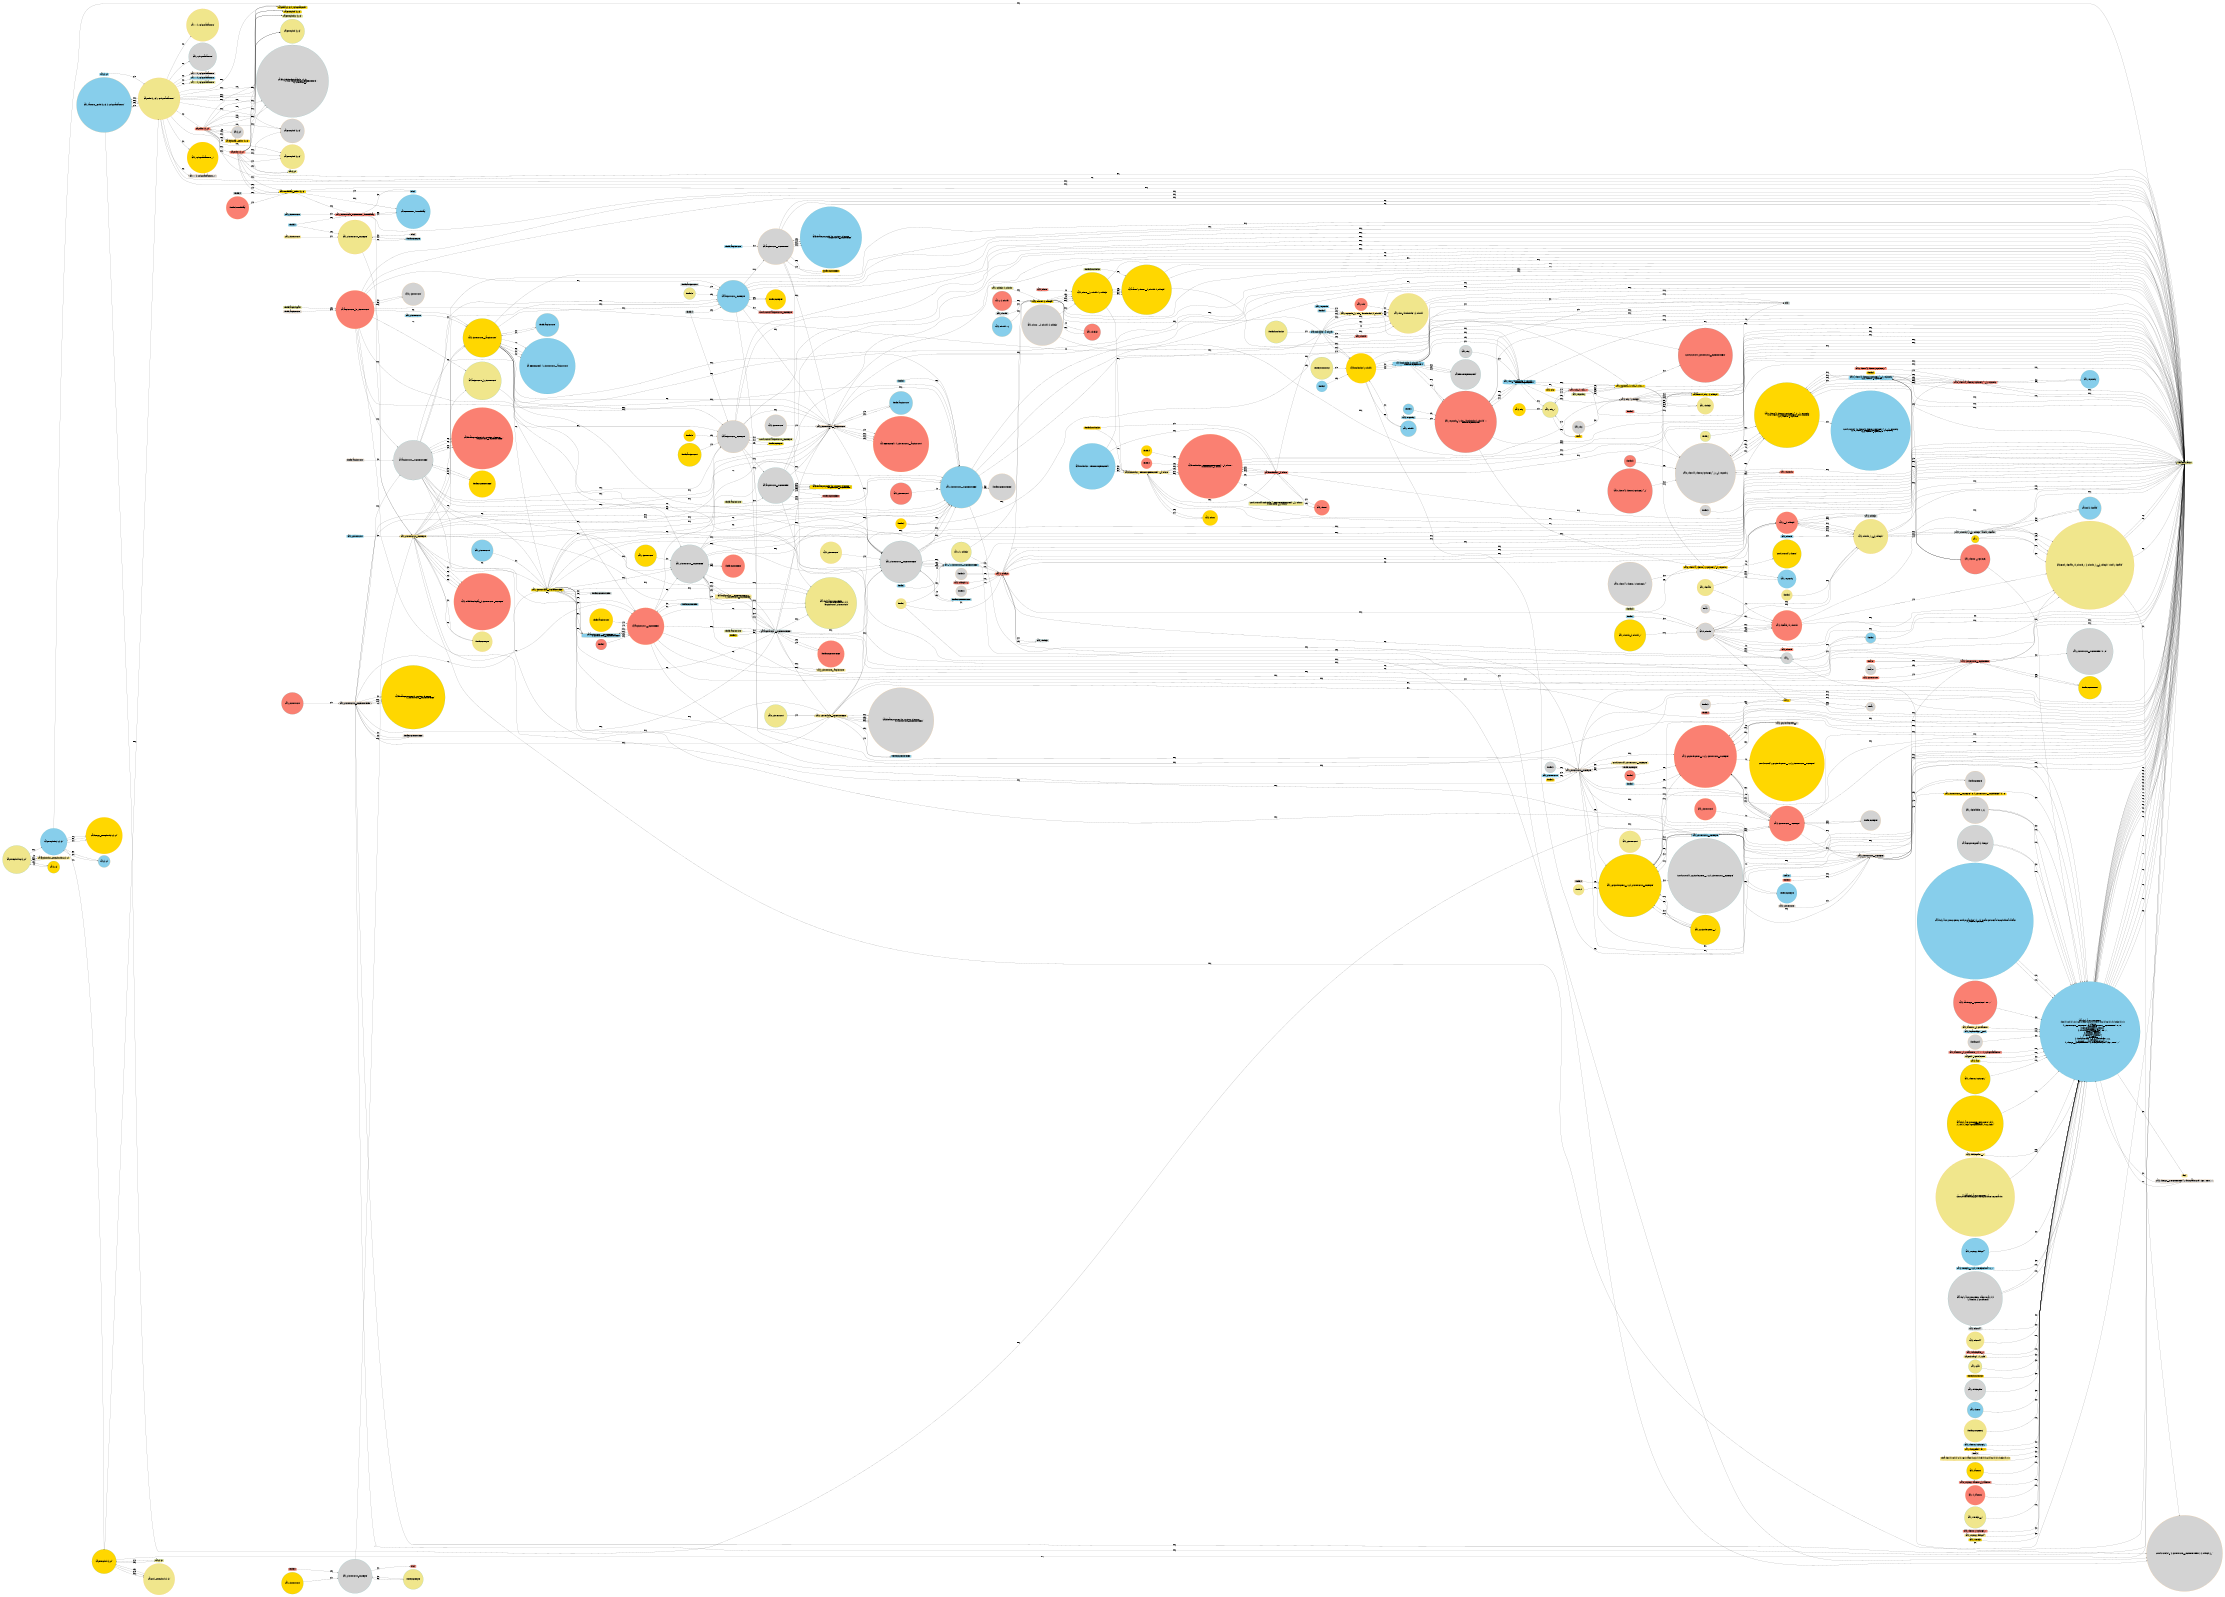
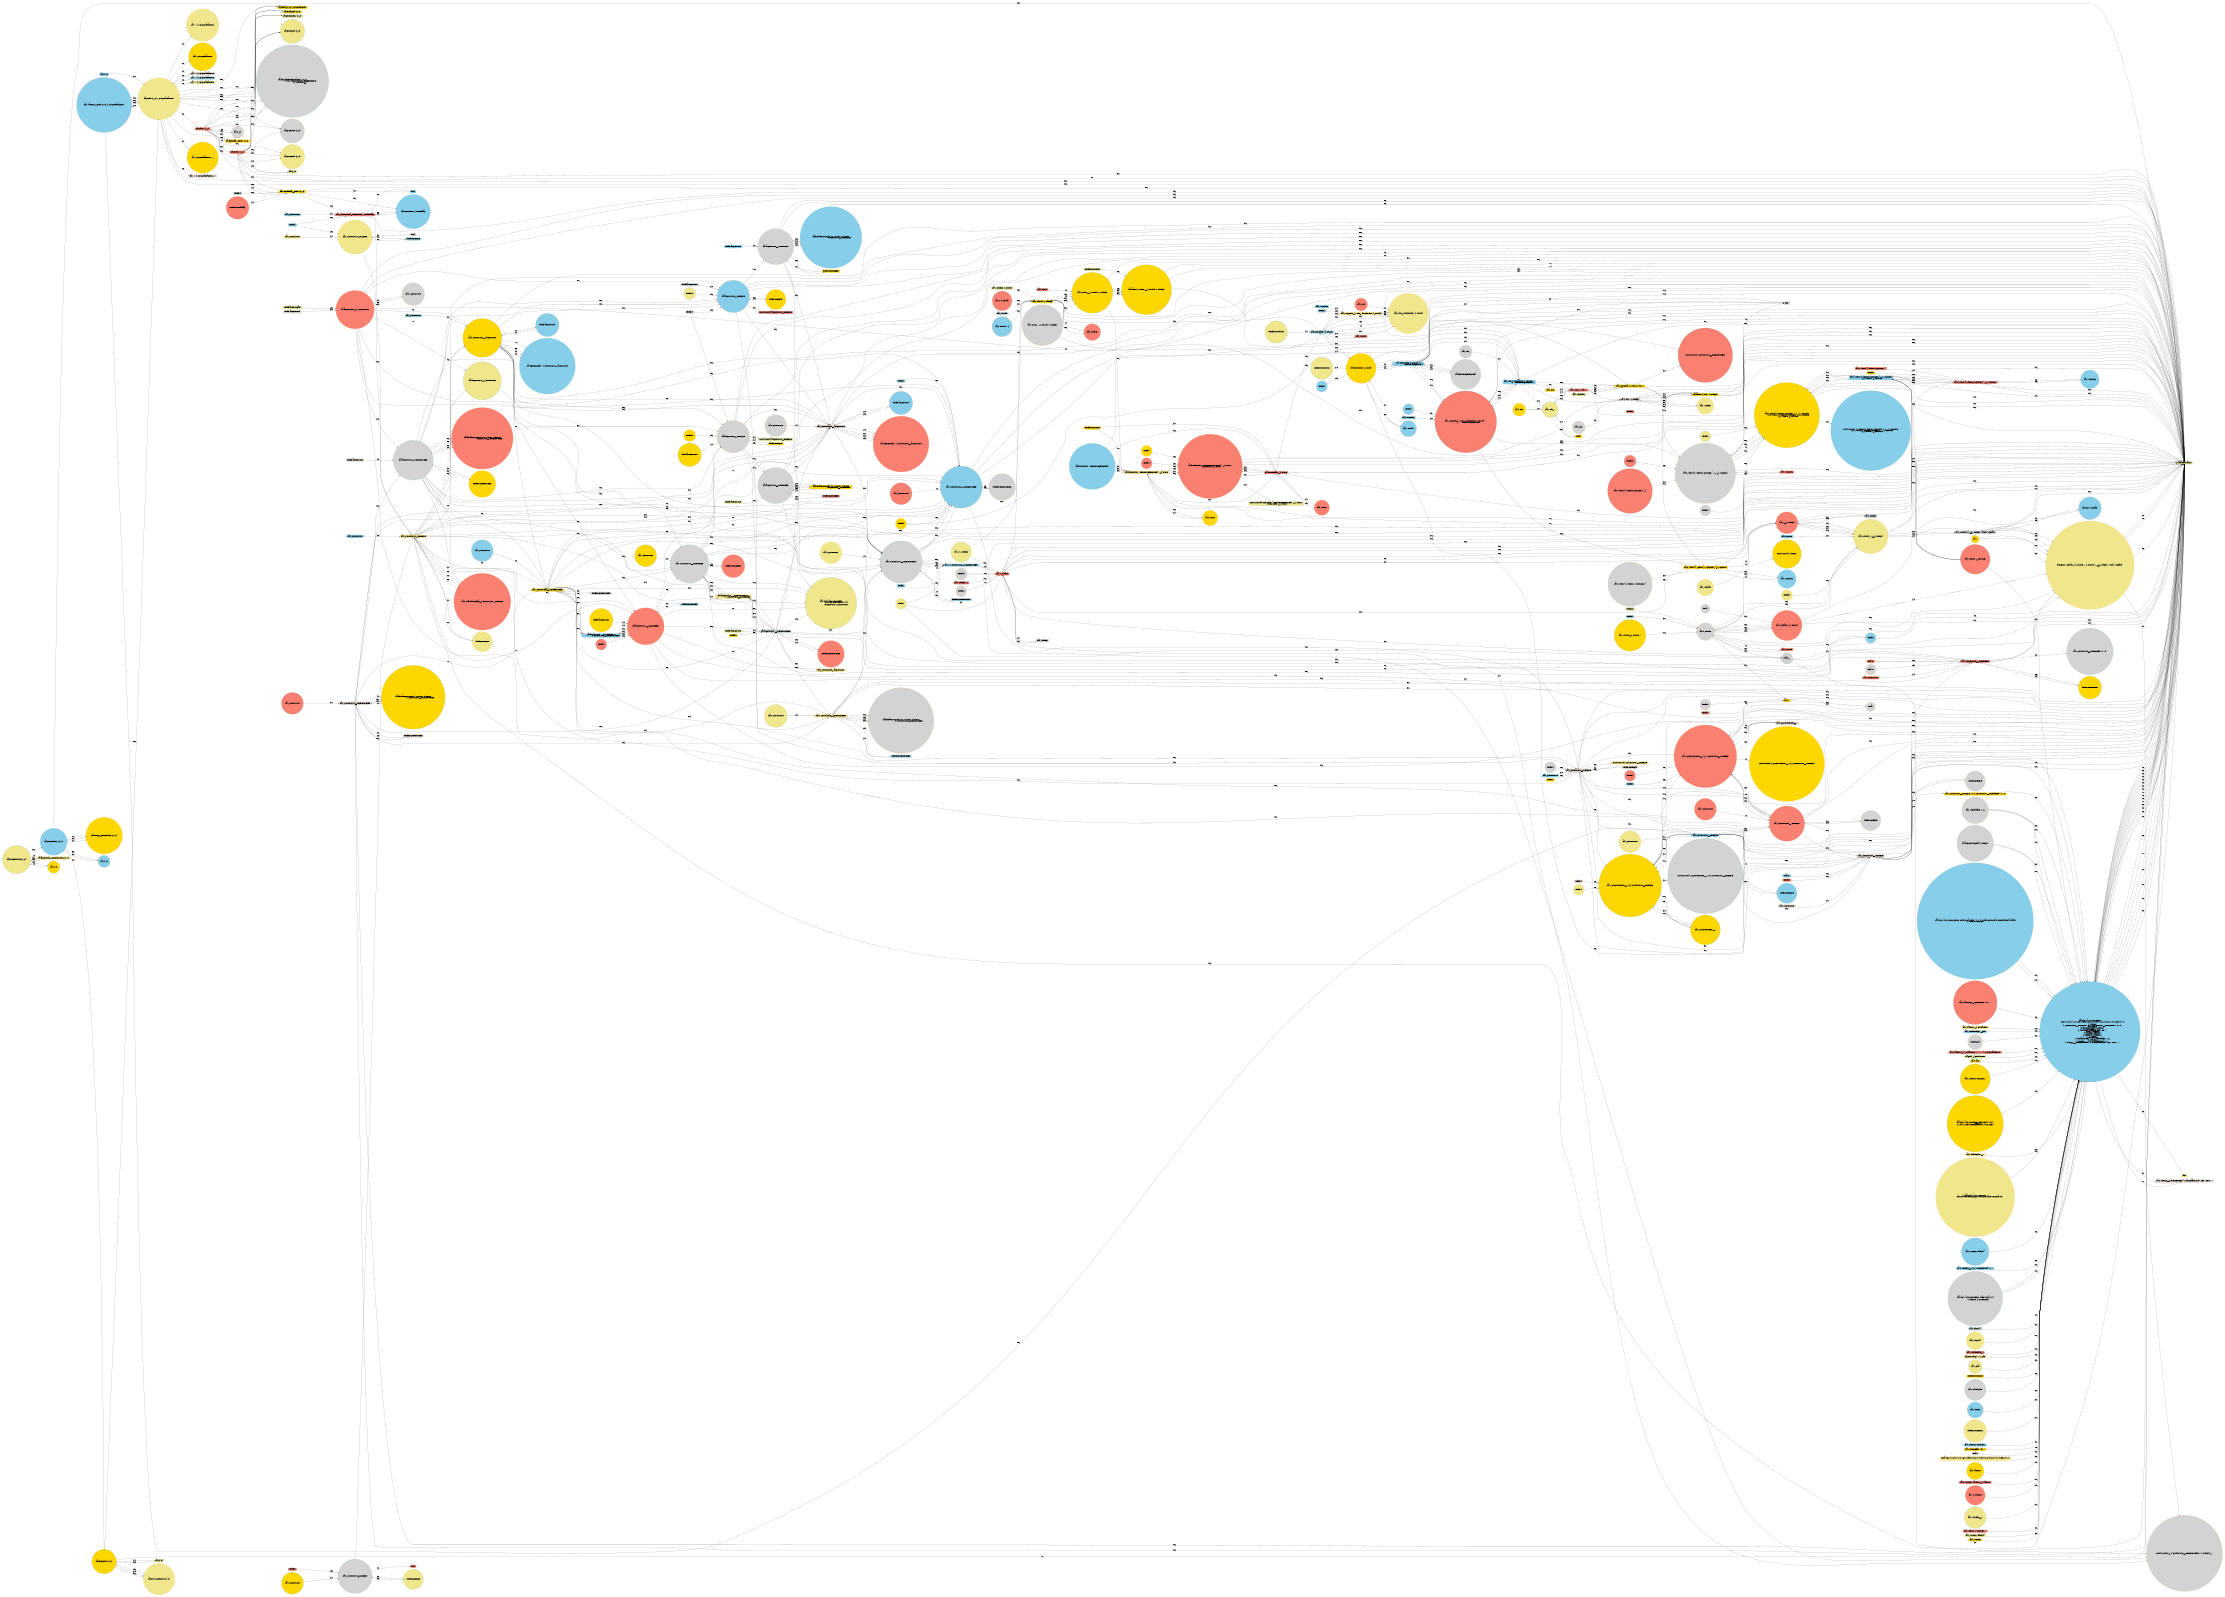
(203, 57) -> (203, 57)
none -> (183, 74)
(1742, 603) -> none
(1787, 658) -> (1787, 658)
